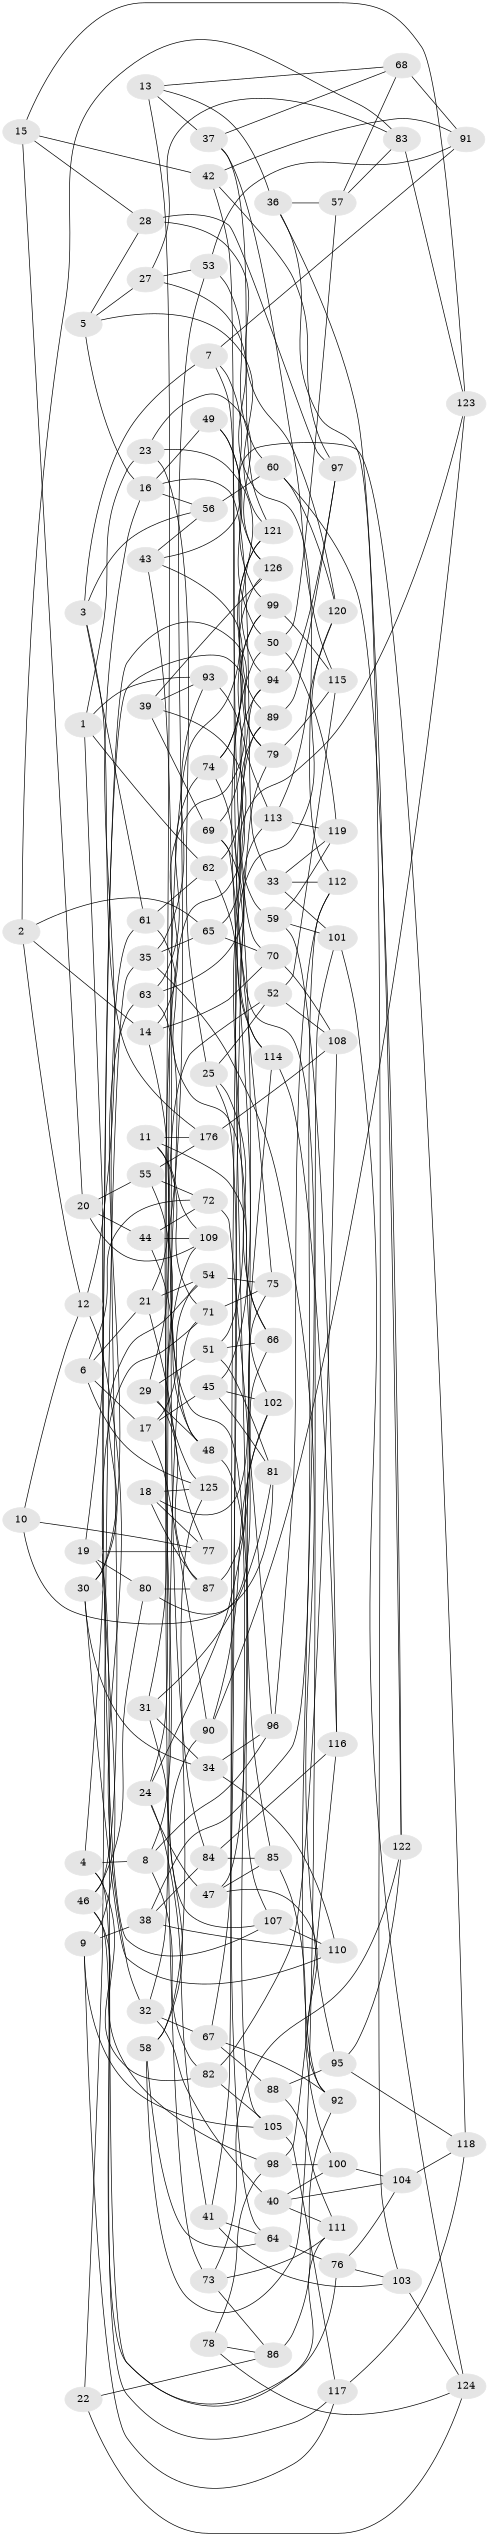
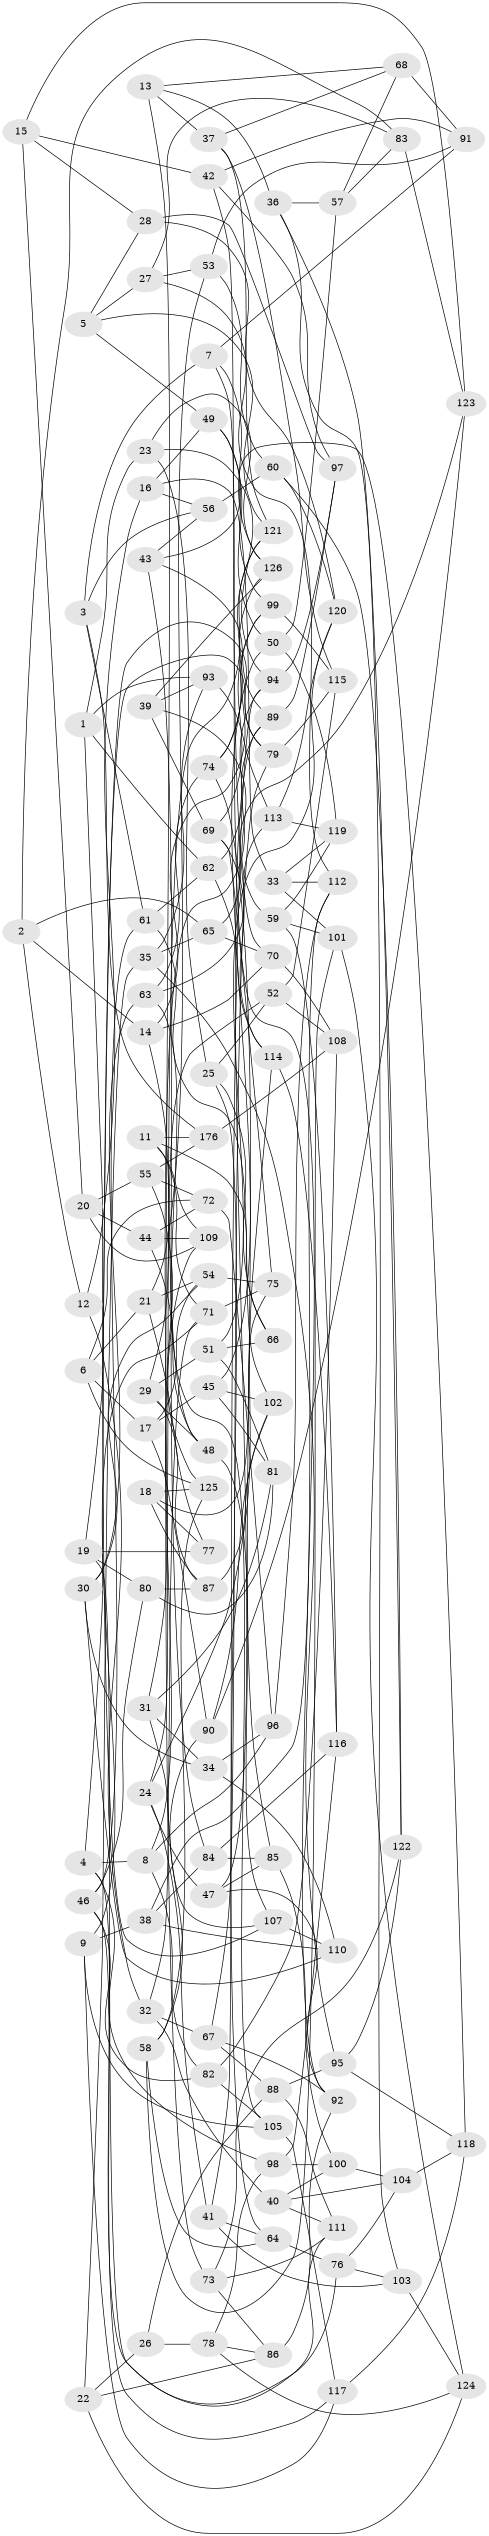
(102, 411) -> (146, 372)
(21, 1520) -> none
none -> (146, 2344)
